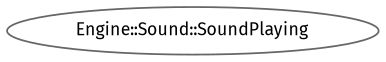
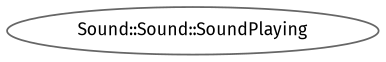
(193, 31) -> (193, 31)
